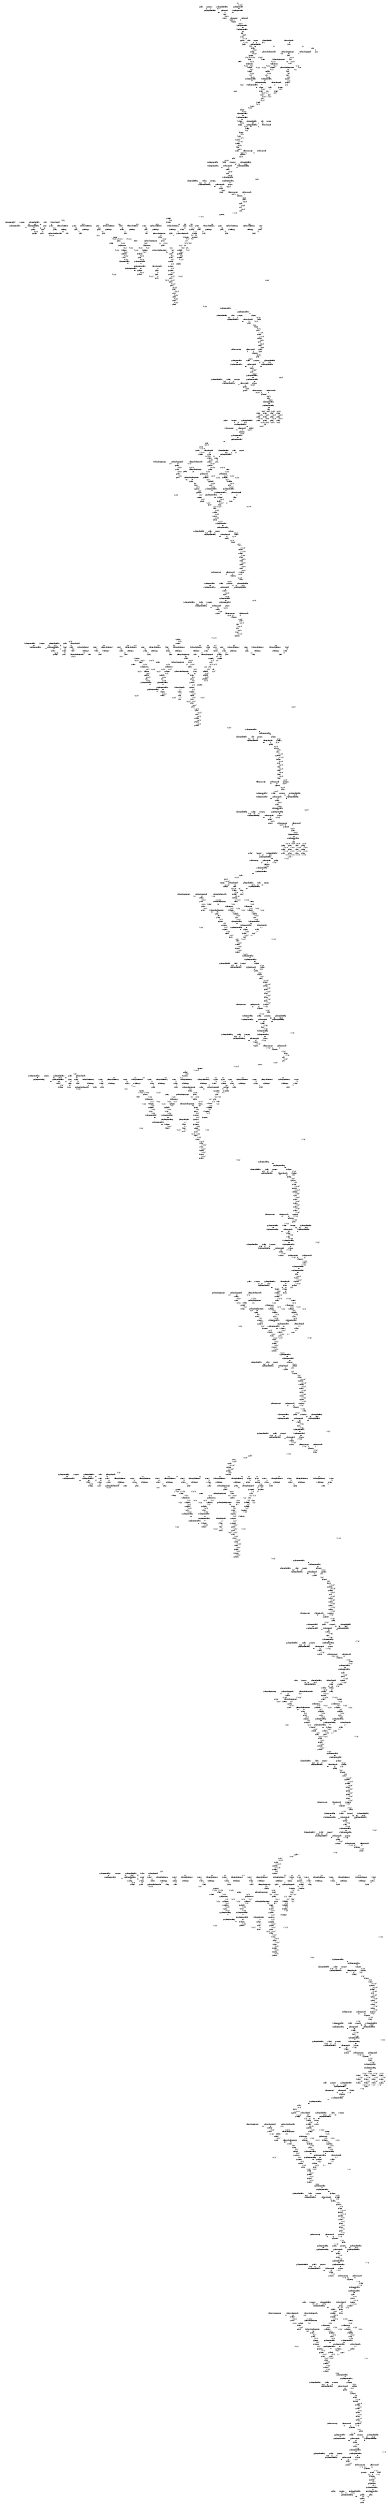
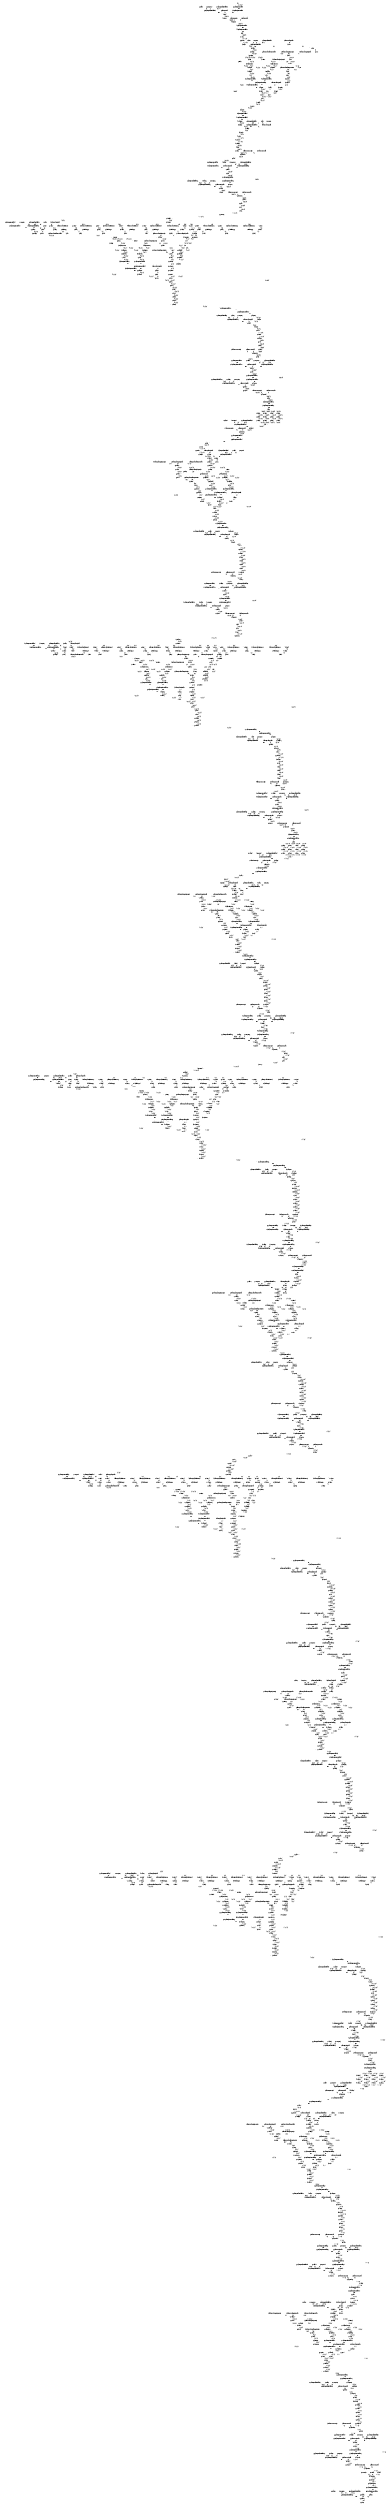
(171, 273) -> none
(280, 1703) -> (299, 1698)
(320, 2349) -> none
